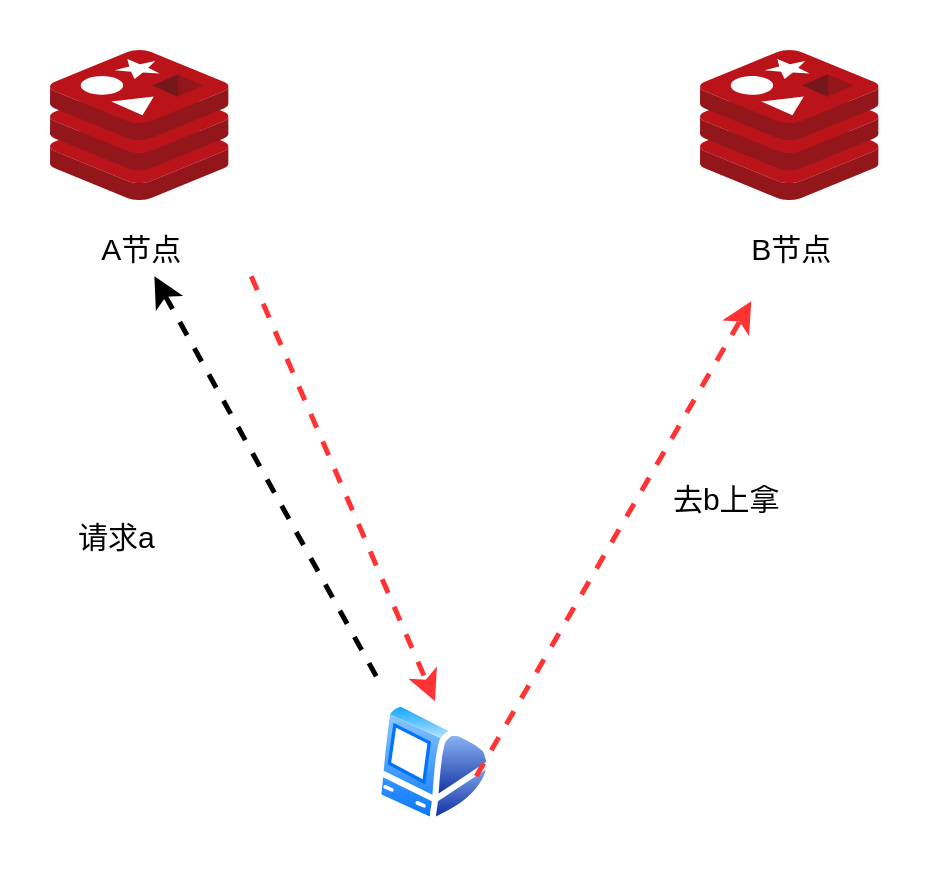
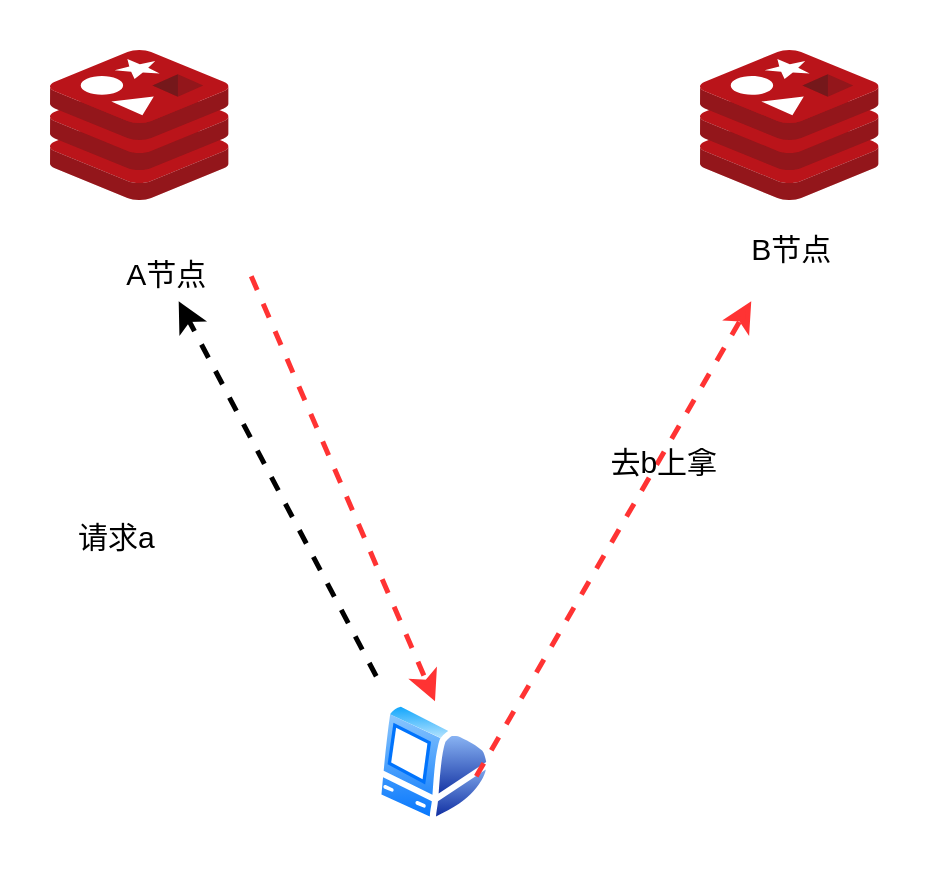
(141, 251) -> (166, 276)
(726, 501) -> (664, 464)
